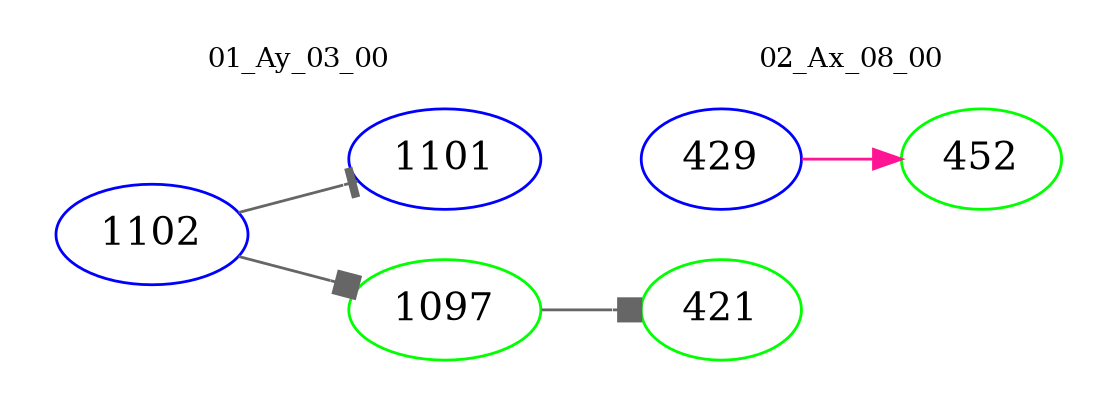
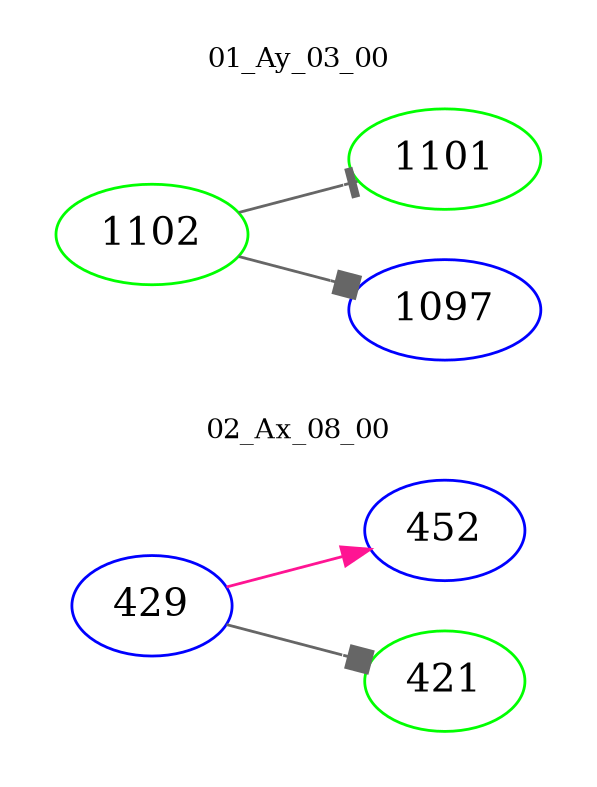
(445, 159) -> (445, 159)
(981, 159) -> (445, 530)
(152, 234) -> (152, 234)
(445, 310) -> (445, 310)
(580, 310) -> (284, 640)
